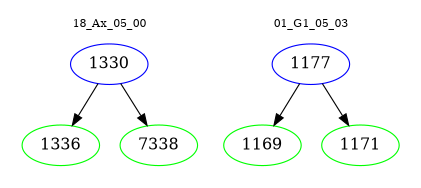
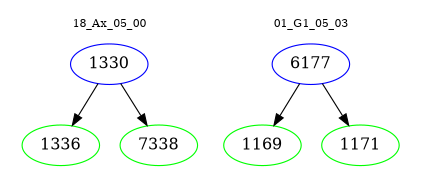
(311, 64) -> (311, 64)
